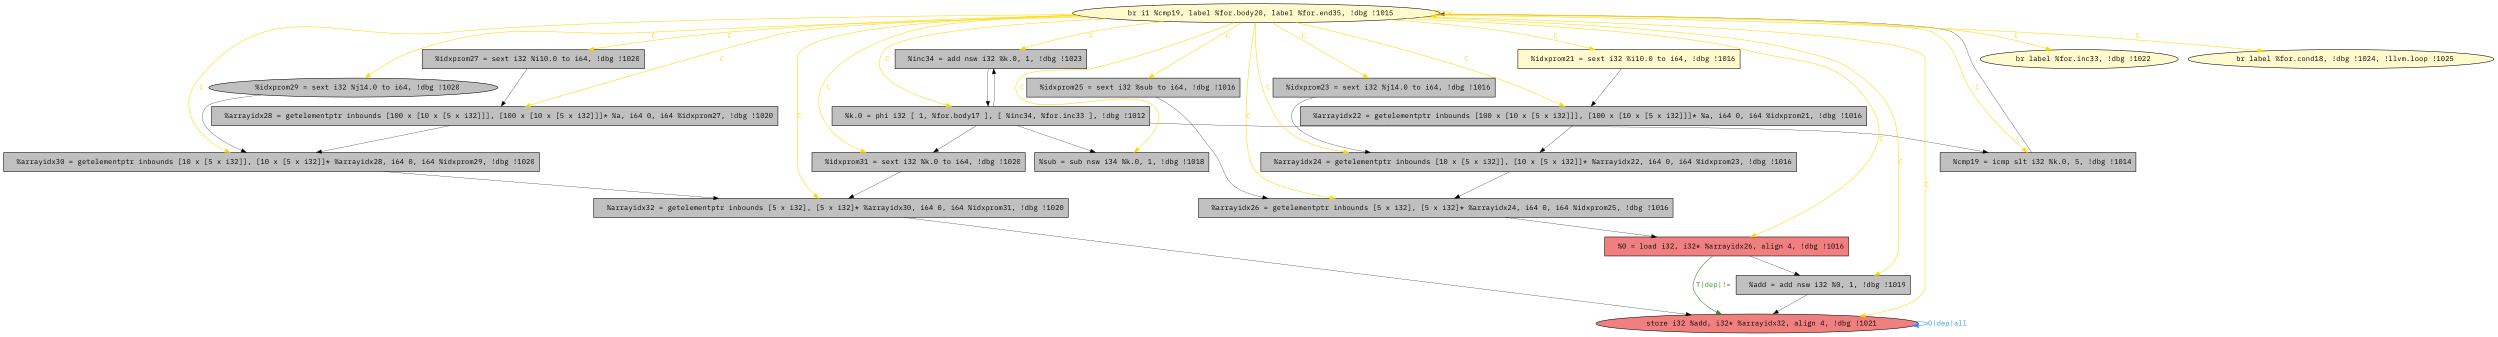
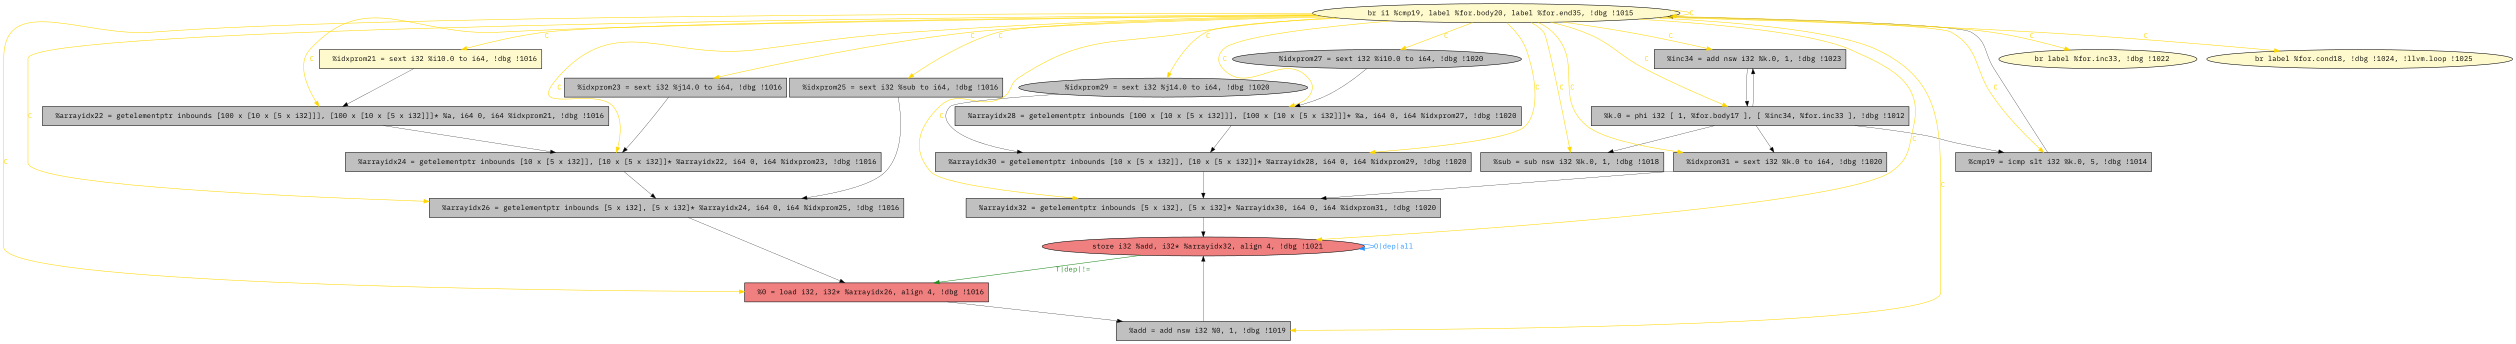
(533, 59) -> (1377, 59)
(1122, 162) -> (1572, 162)
(1693, 286) -> (1040, 269)
